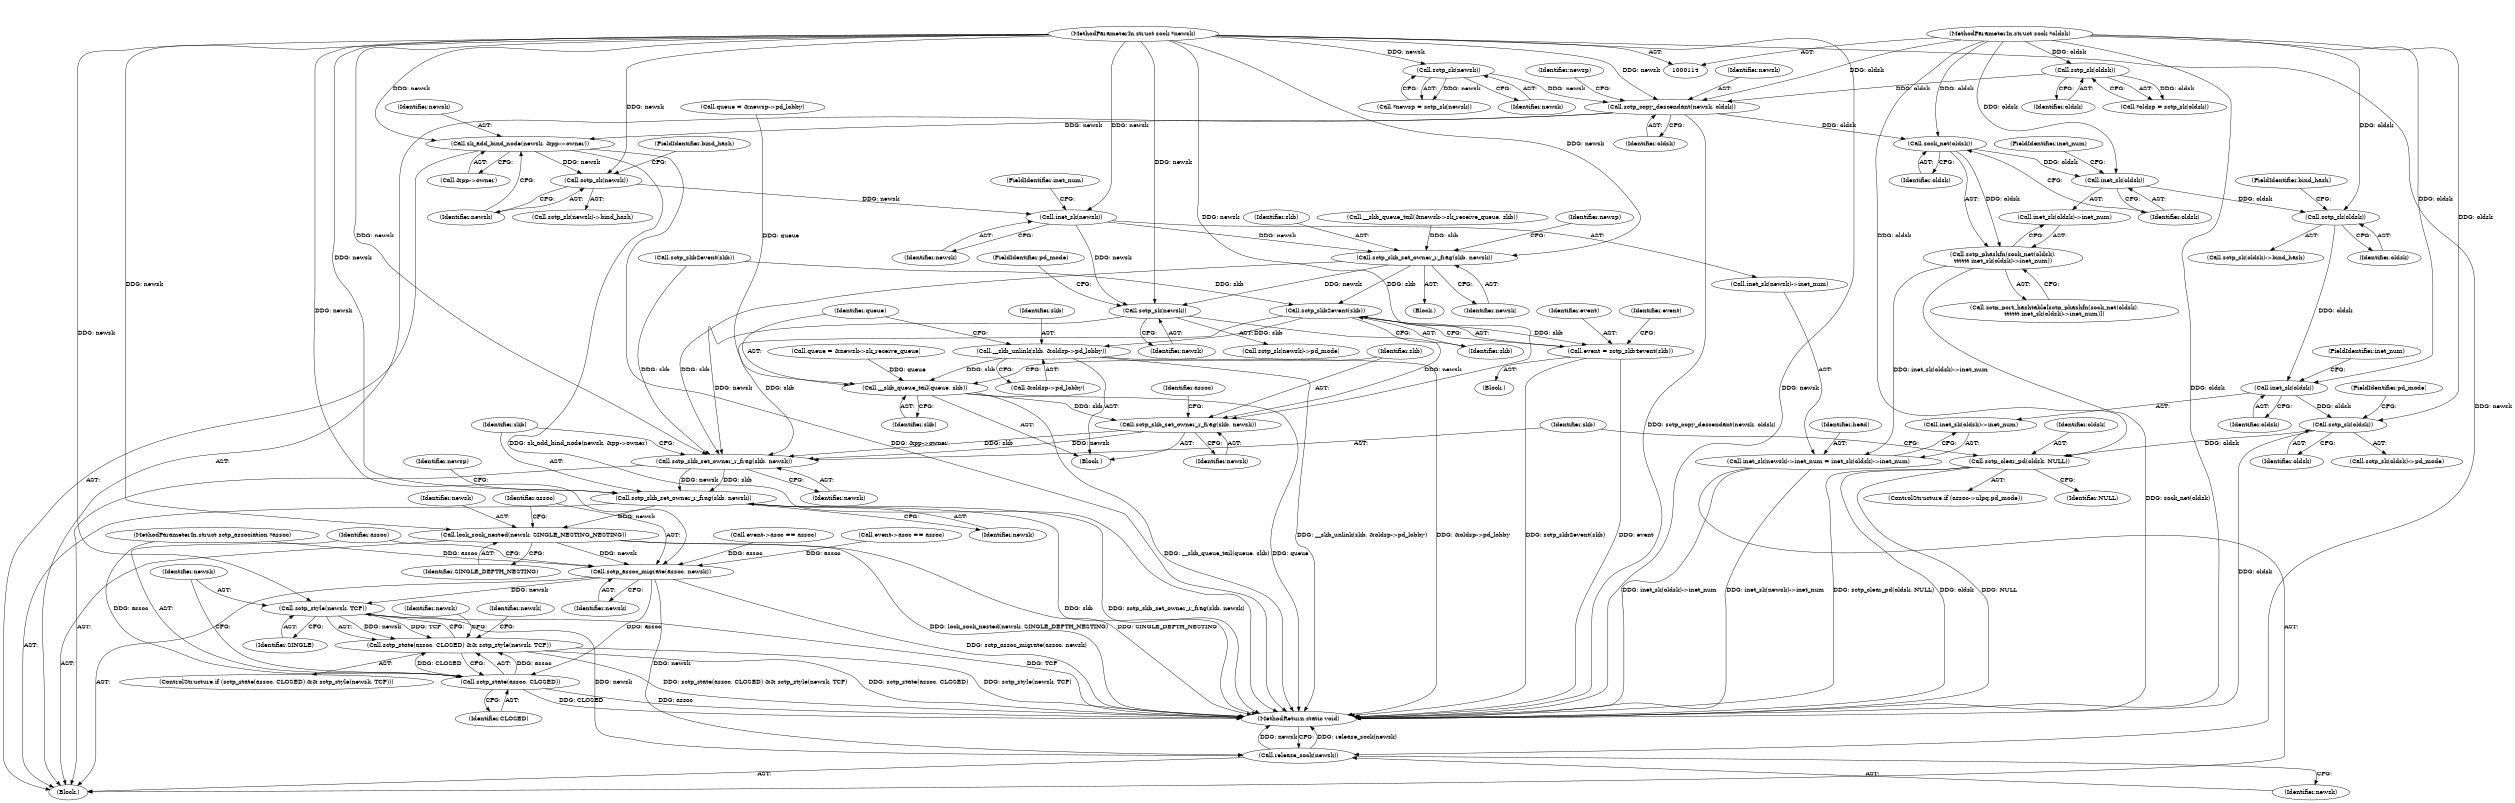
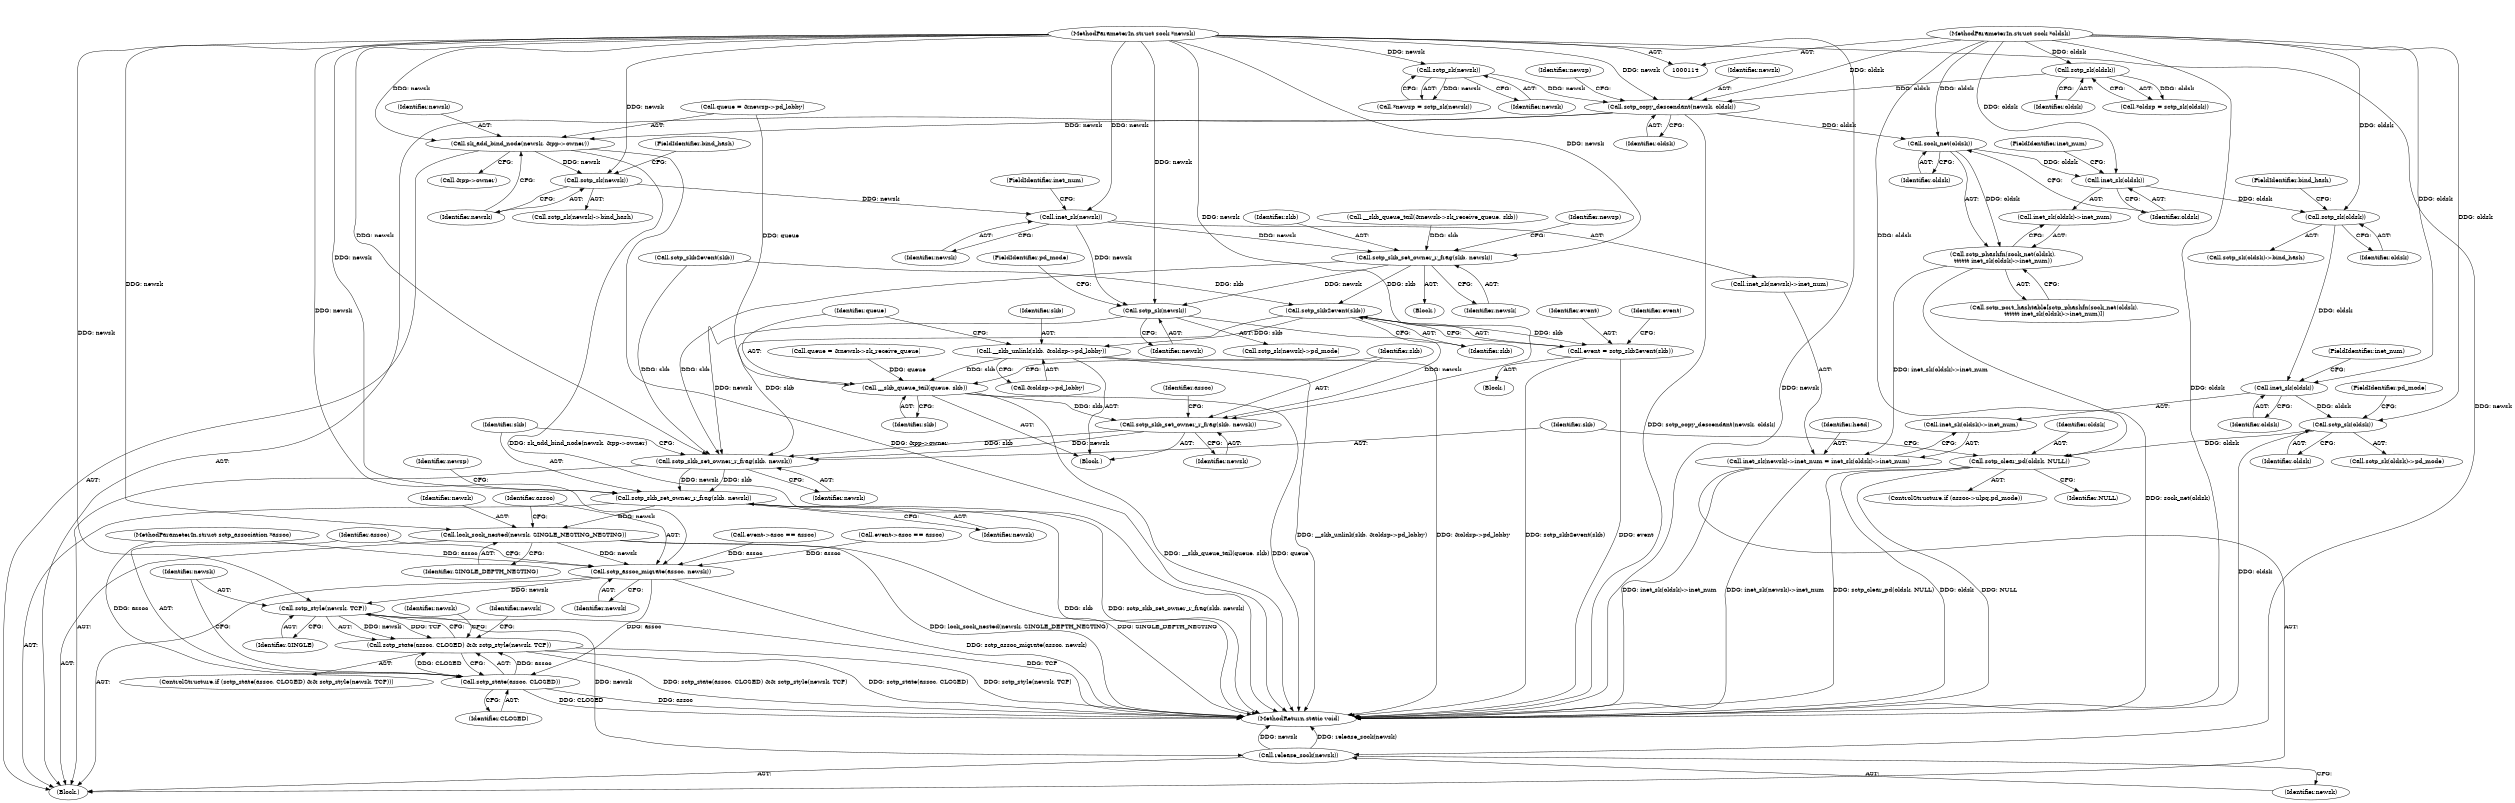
(472, 161) -> (640, 125)
(1620, 352) -> (1620, 352)
(1299, 735) -> none
(878, 743) -> none
